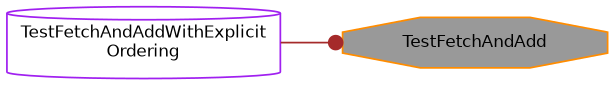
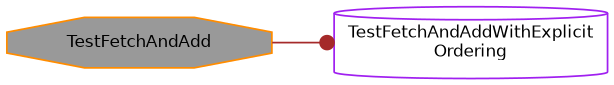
(305, 43) -> (296, 43)
